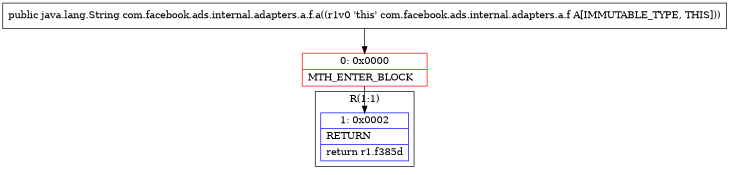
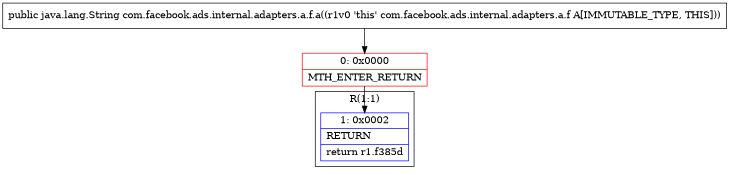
(361, 78) -> (365, 78)
